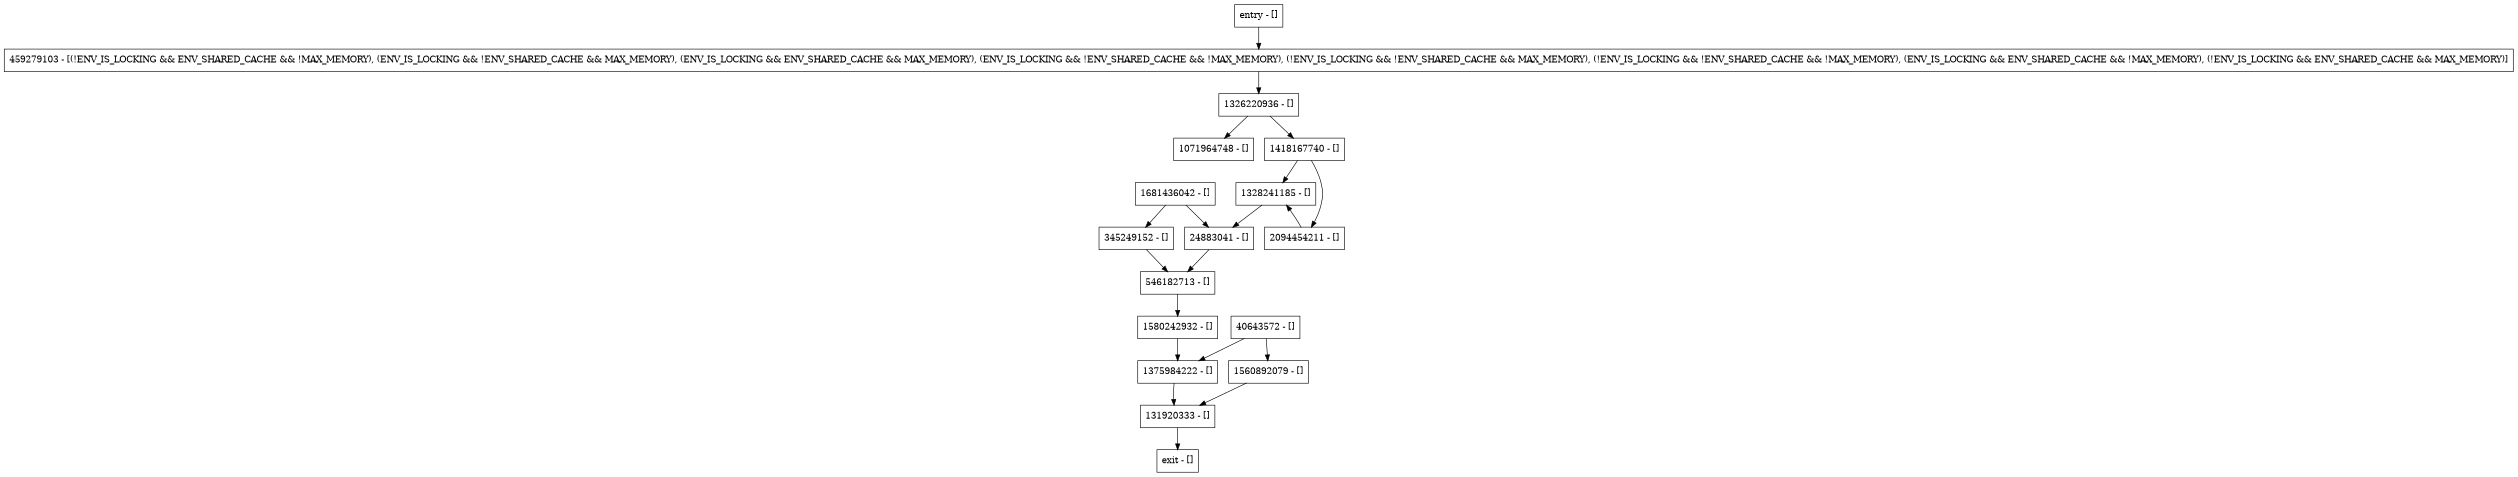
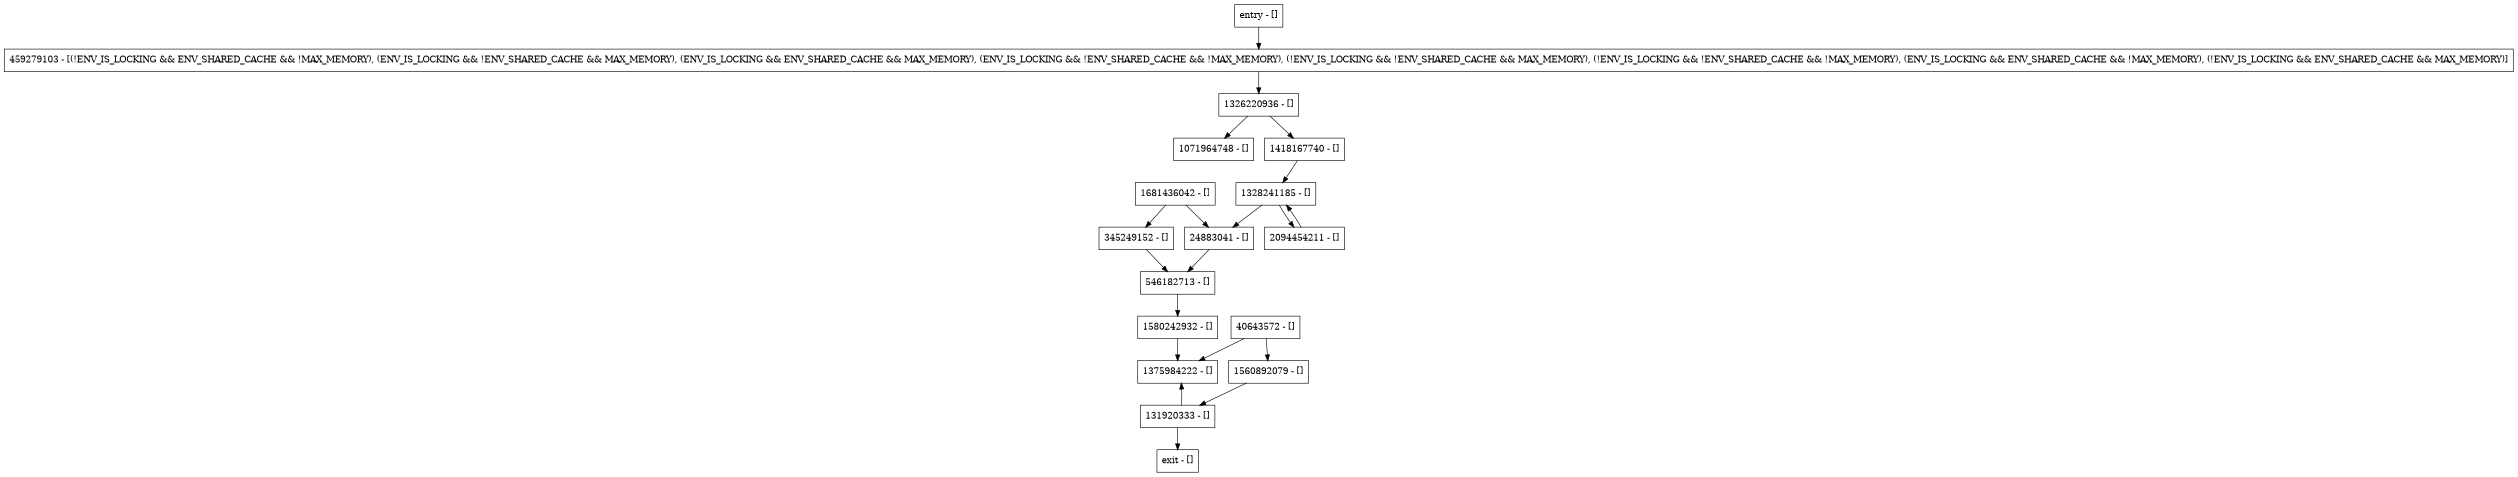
(1323, 191) -> (1285, 214)
(1174, 391) -> (1182, 397)
